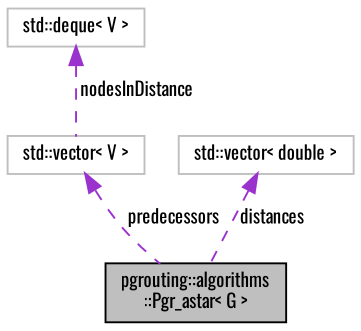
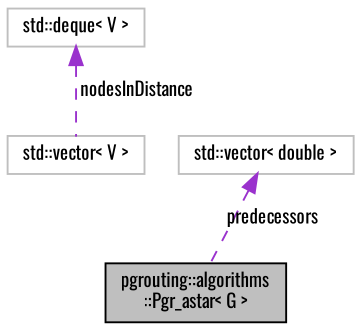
(271, 219) -> (271, 219)
(124, 230) -> none
